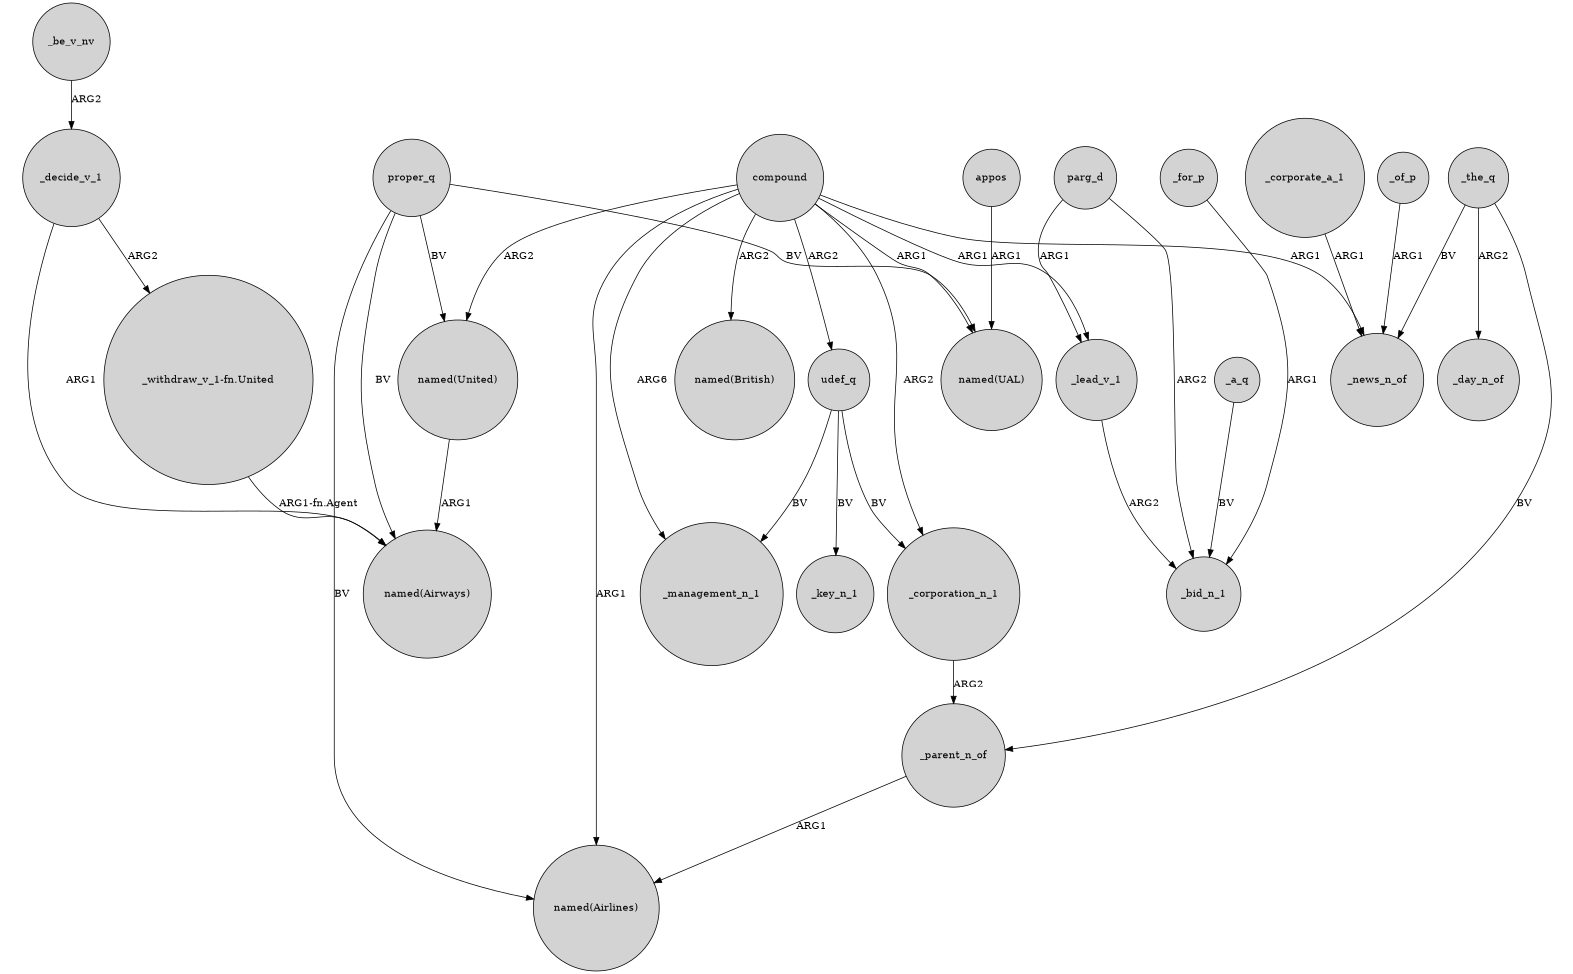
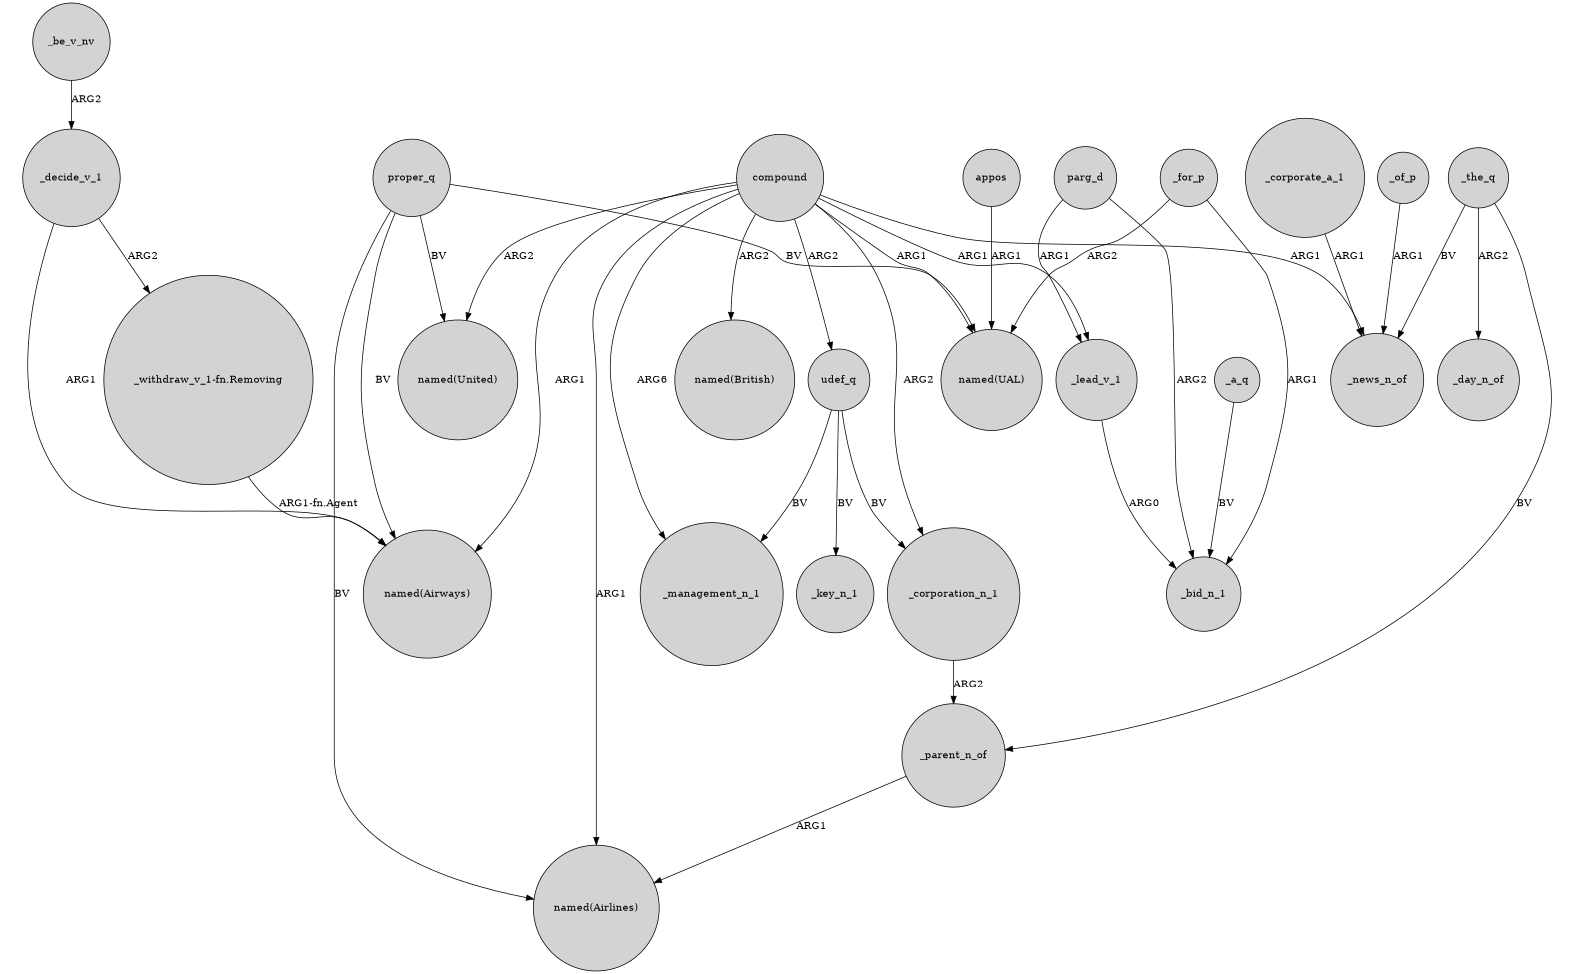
none -> (1084, 253)
(208, 380) -> (208, 380)
(443, 481) -> (540, 313)
(1145, 503) -> (1145, 503)
